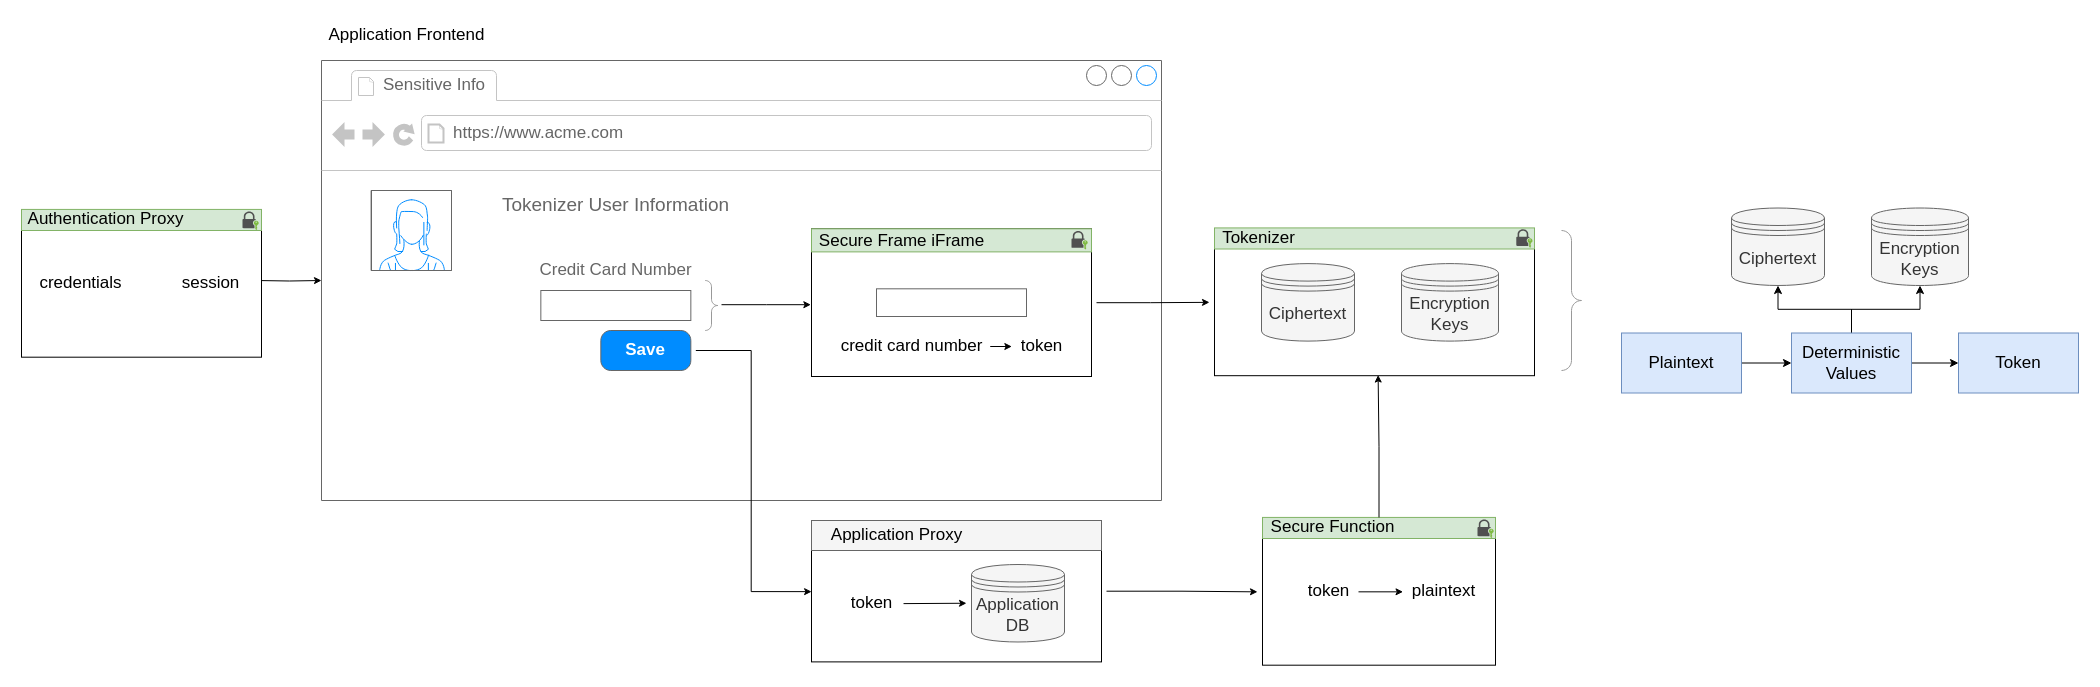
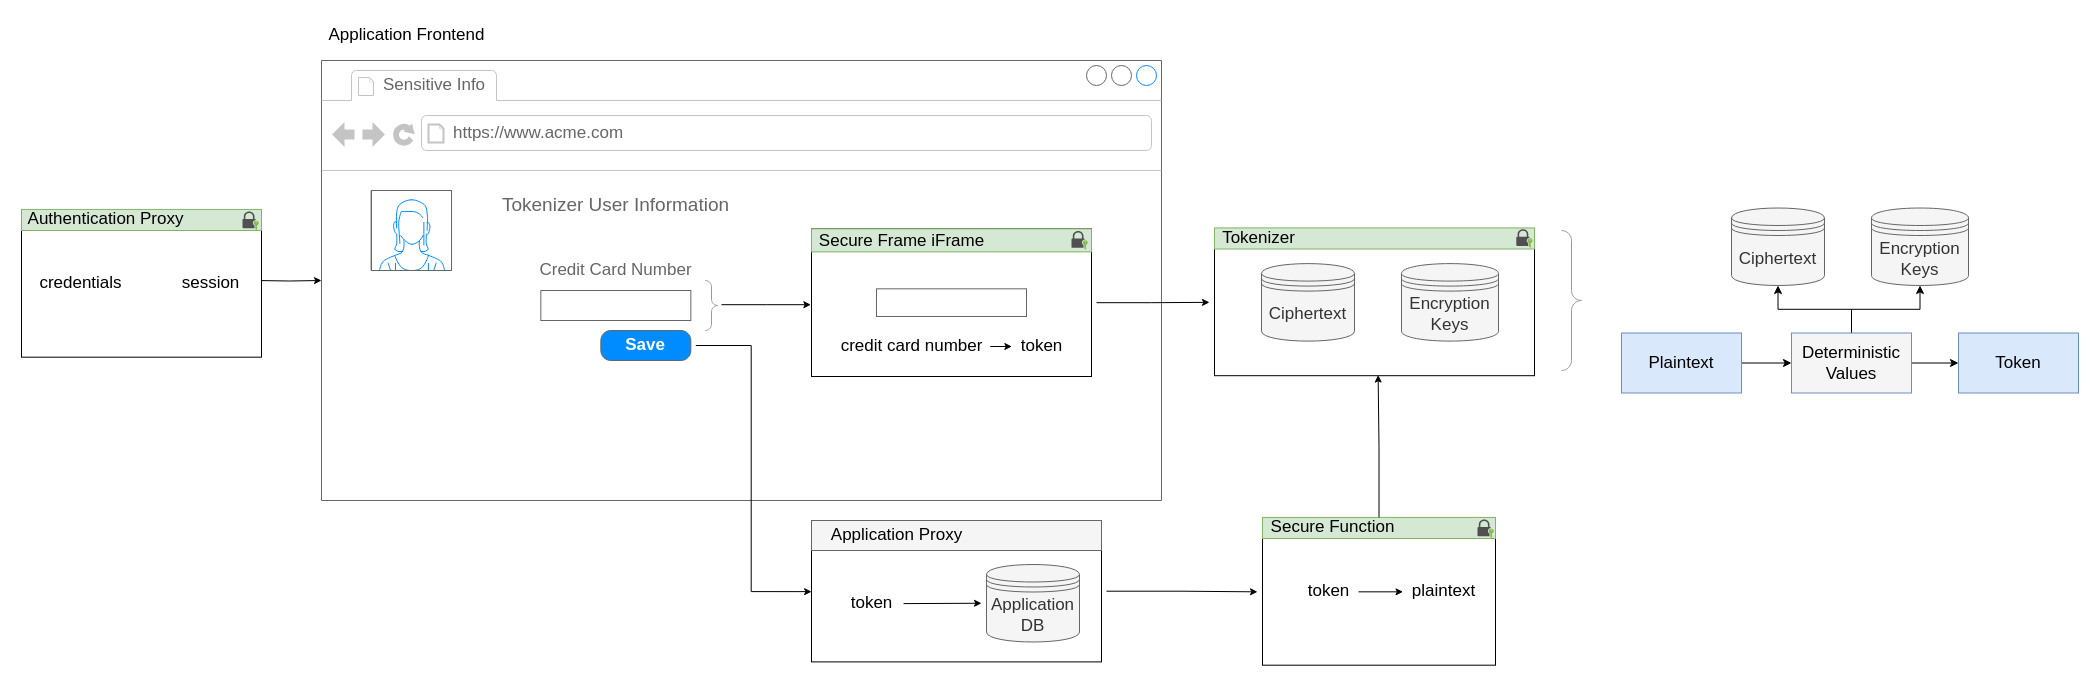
(646, 351) -> (646, 346)
(1852, 363) -> (1852, 363)
(1018, 603) -> (1033, 603)
